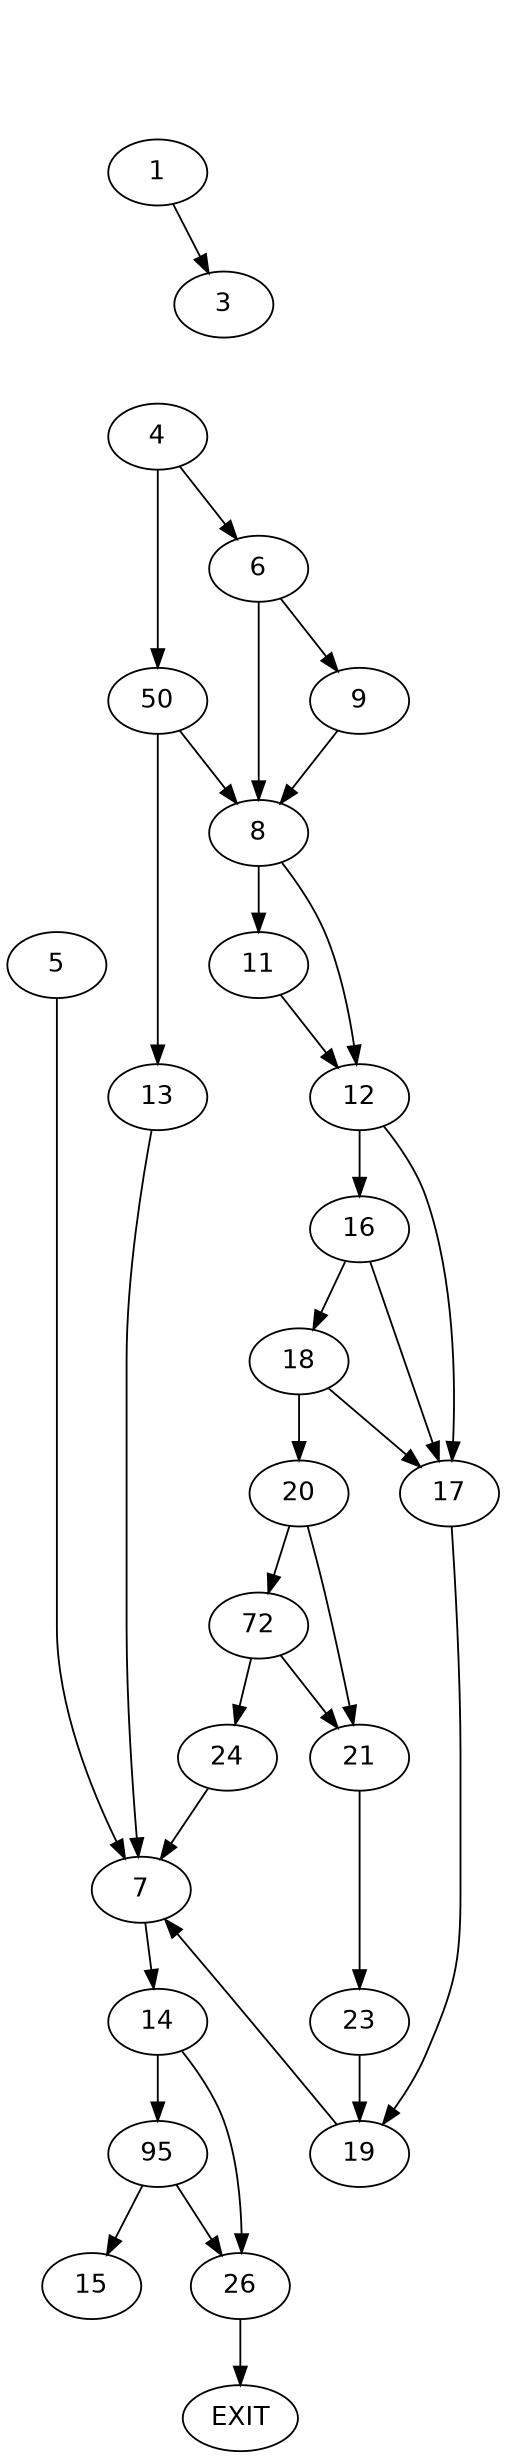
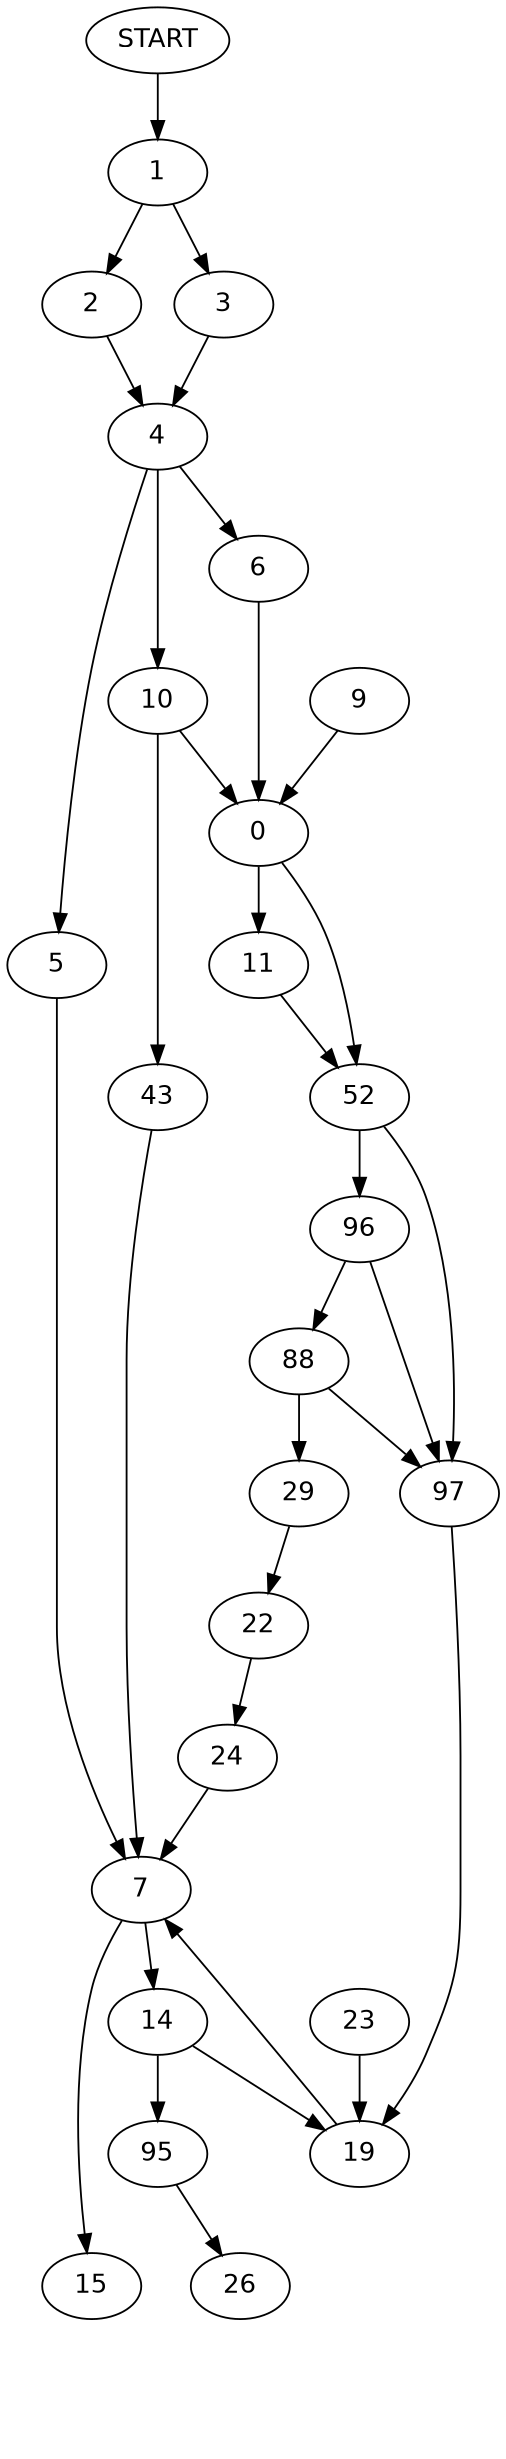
none -> (158, 40)
none -> (92, 305)
none -> (195, 362)
(303, 628) -> none
none -> (88, 688)
(158, 701) -> (158, 701)
(259, 833) -> (259, 833)
(158, 1097) -> (158, 1097)
(360, 1097) -> (360, 1097)
(360, 1229) -> (360, 1229)
(299, 1361) -> (299, 1361)
(299, 1493) -> (299, 1493)
(450, 1493) -> (450, 1493)
(259, 1626) -> (259, 1626)
(360, 1758) -> none
(229, 2137) -> (251, 2083)
(129, 2212) -> (80, 2074)
(240, 2418) -> none
